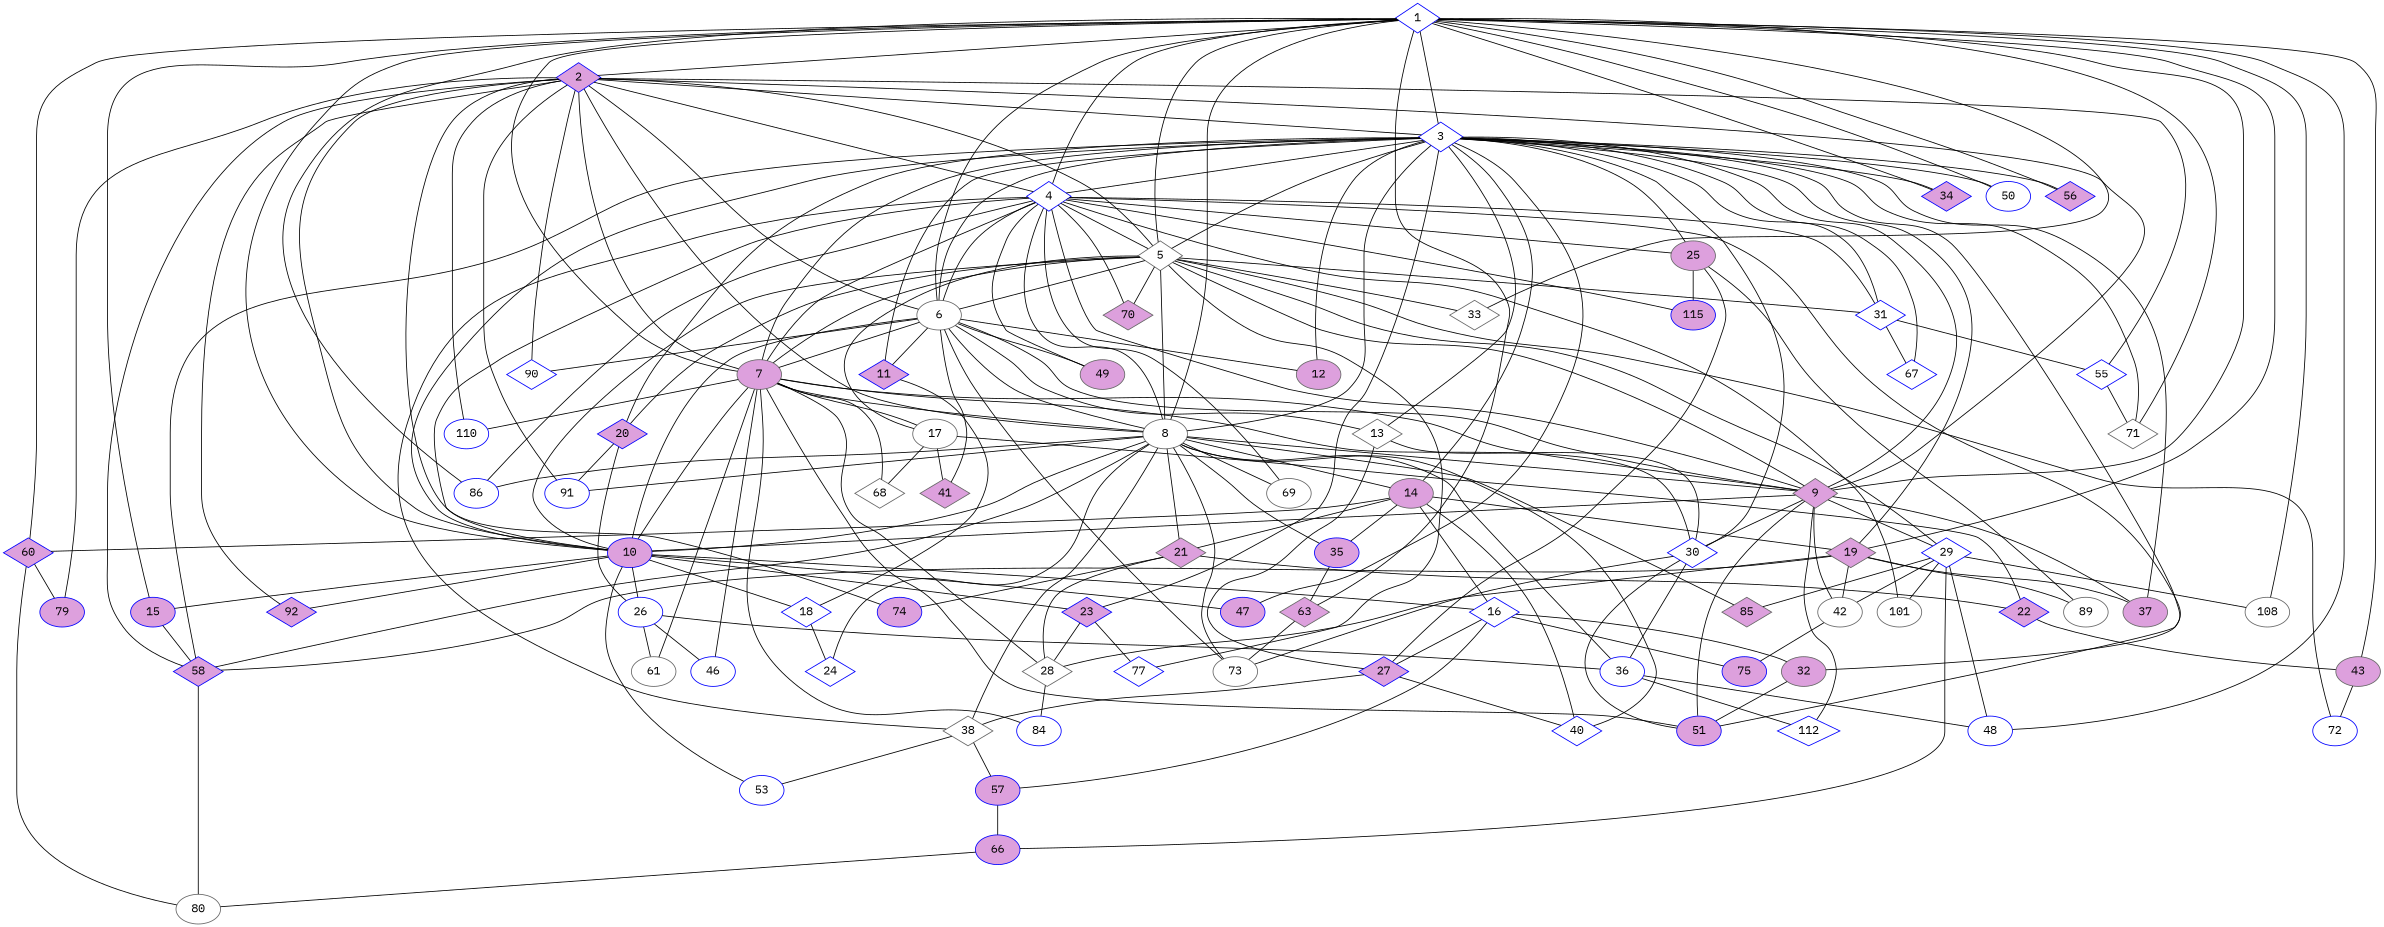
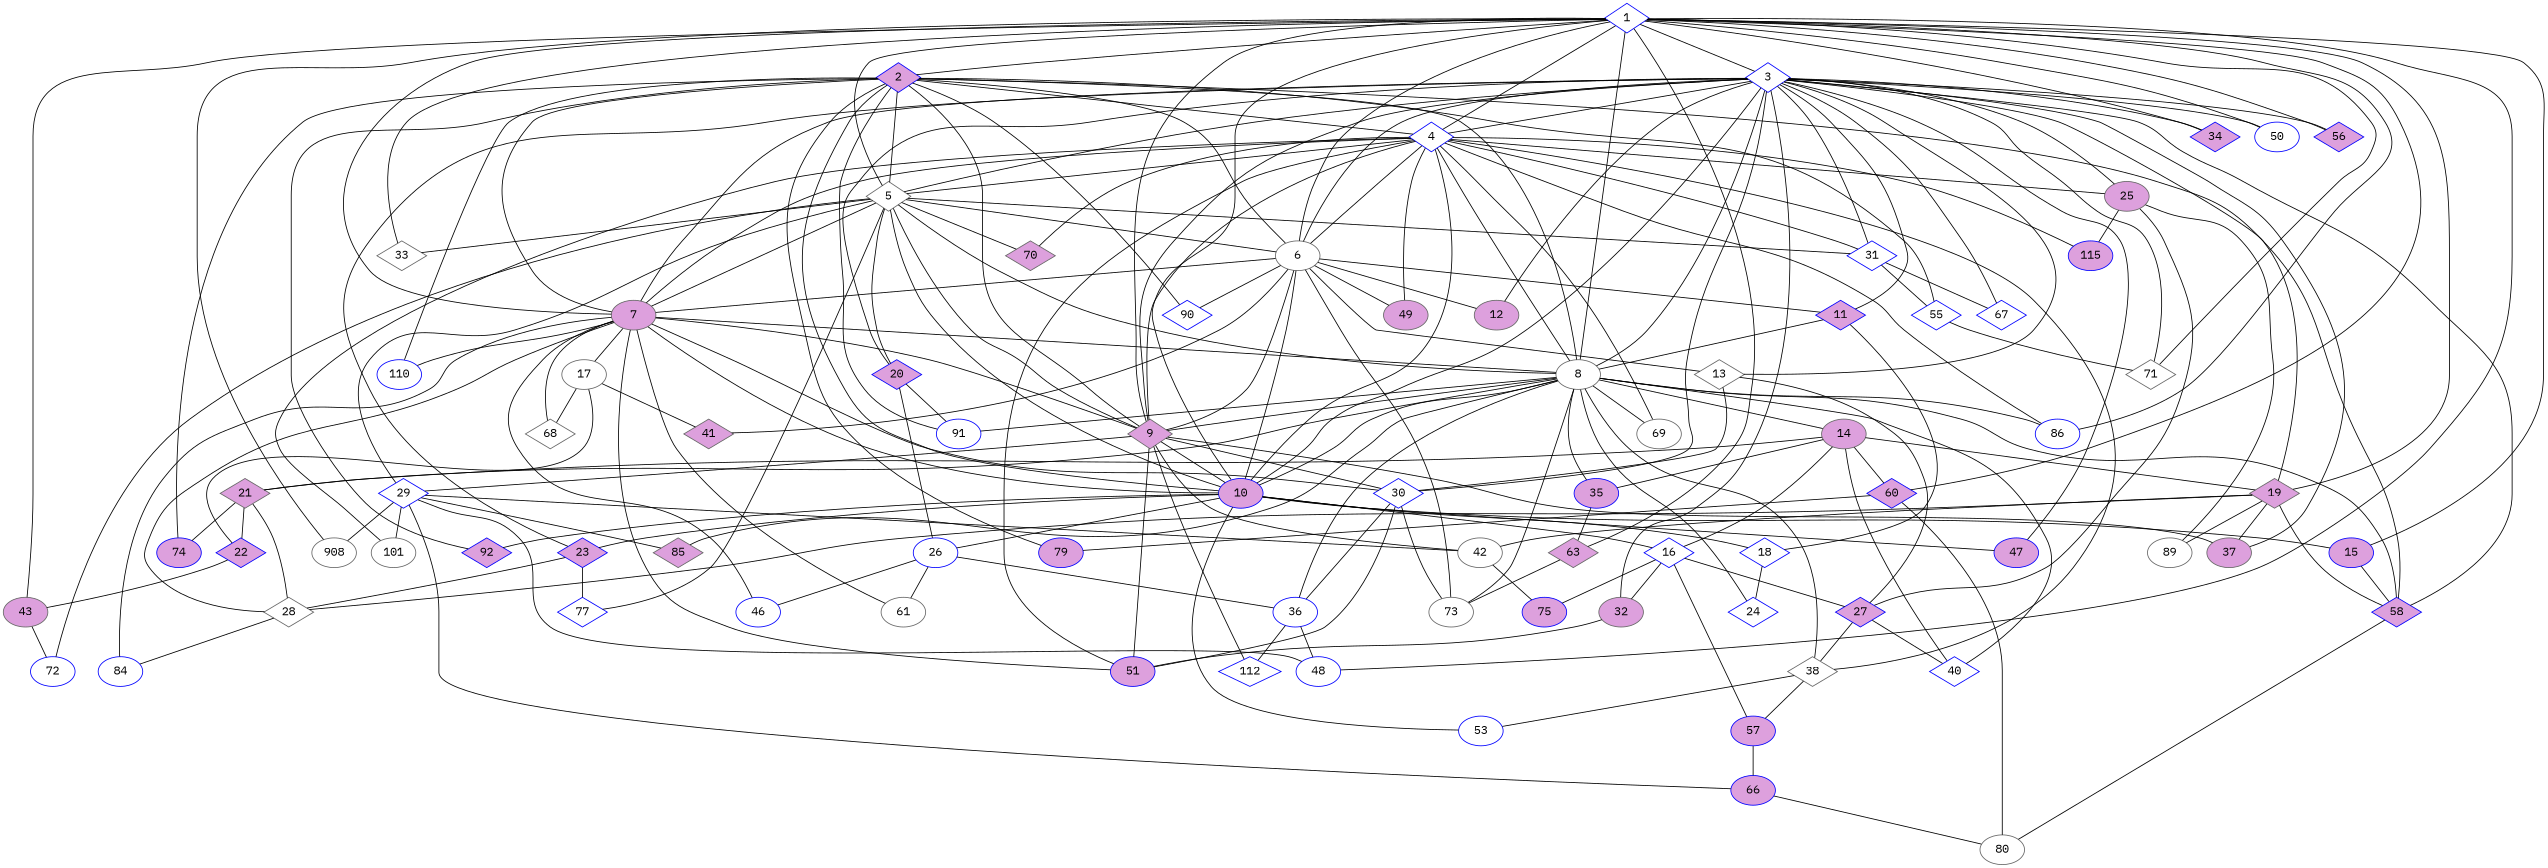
(1010, 107) -> none
(927, 292) -> none
(1526, 313) -> none
(1020, 392) -> (1711, 344)
(2267, 612) -> (334, 553)
